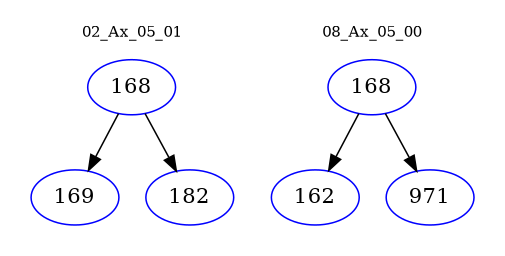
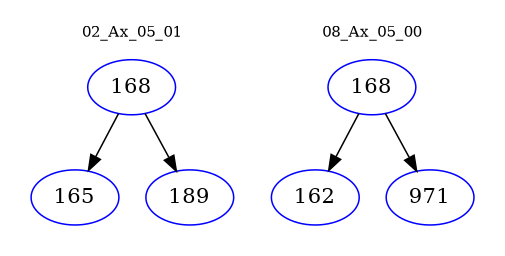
(75, 197) -> (75, 197)
(190, 197) -> (190, 197)
